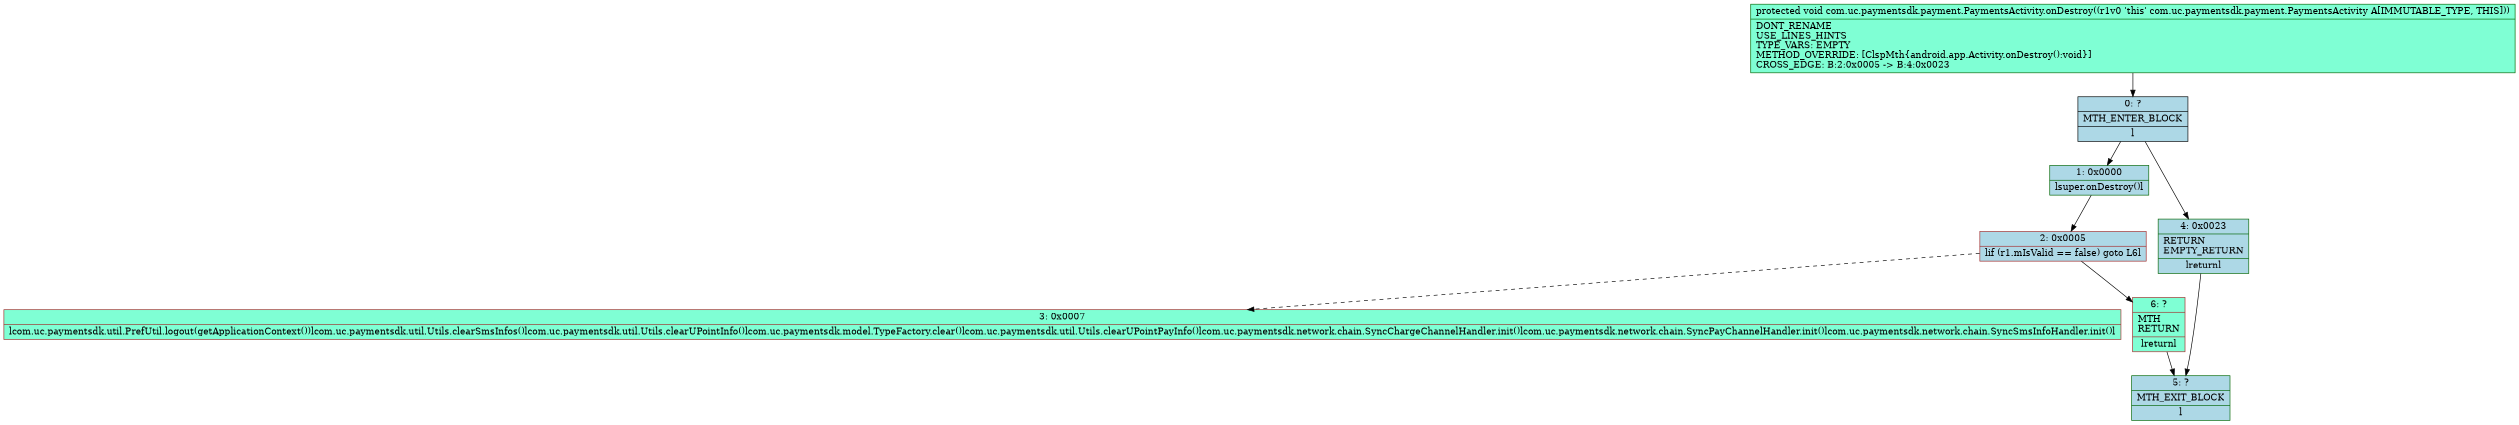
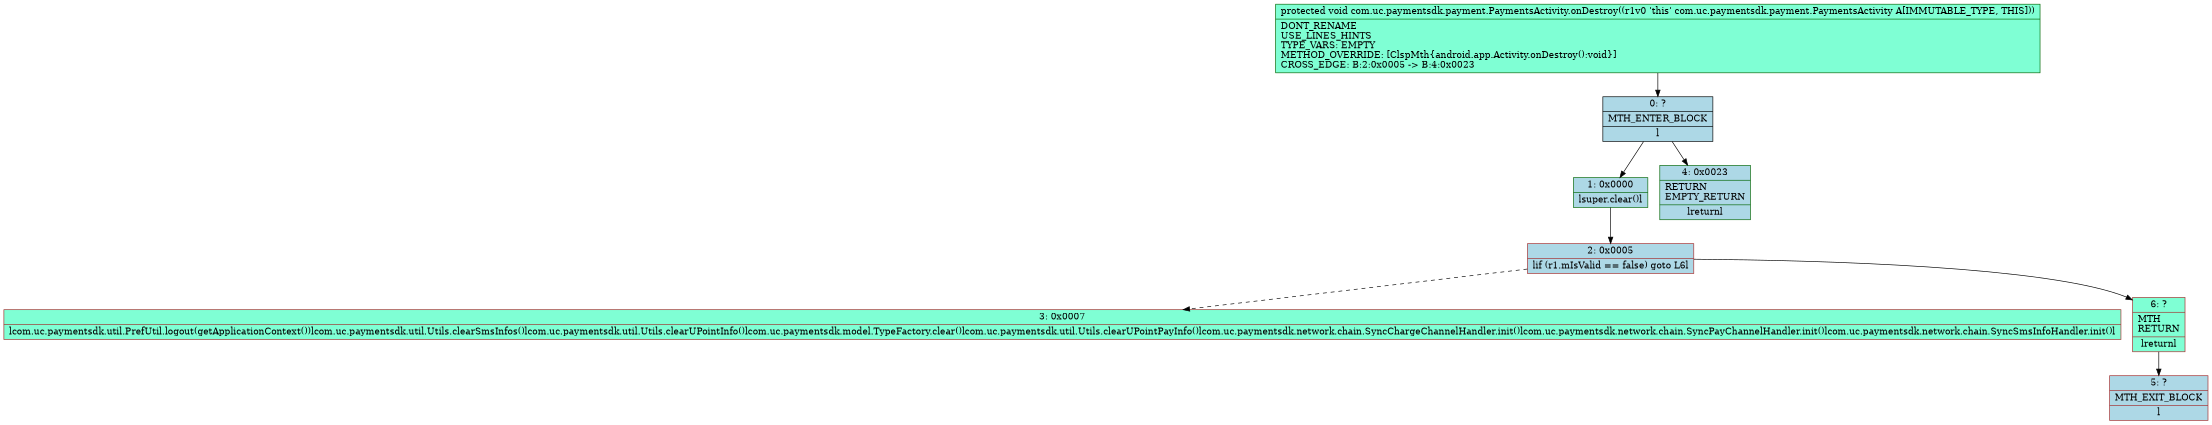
(2099, 187) -> (1611, 200)
(2195, 322) -> none
(2181, 398) -> (2159, 398)
